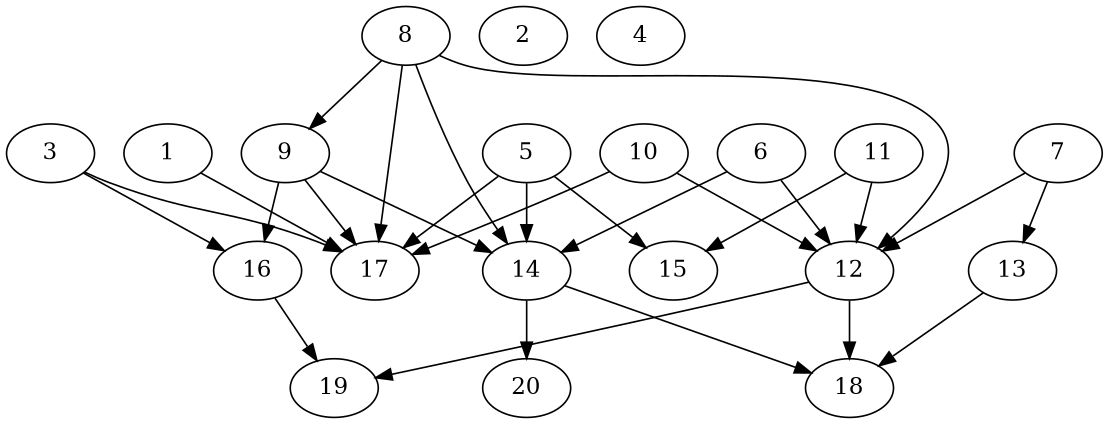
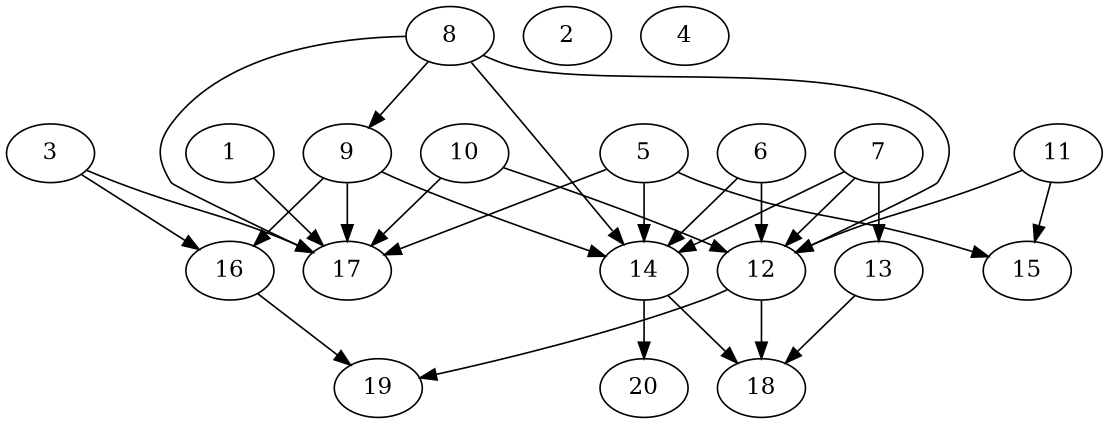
none -> (750, 217)
